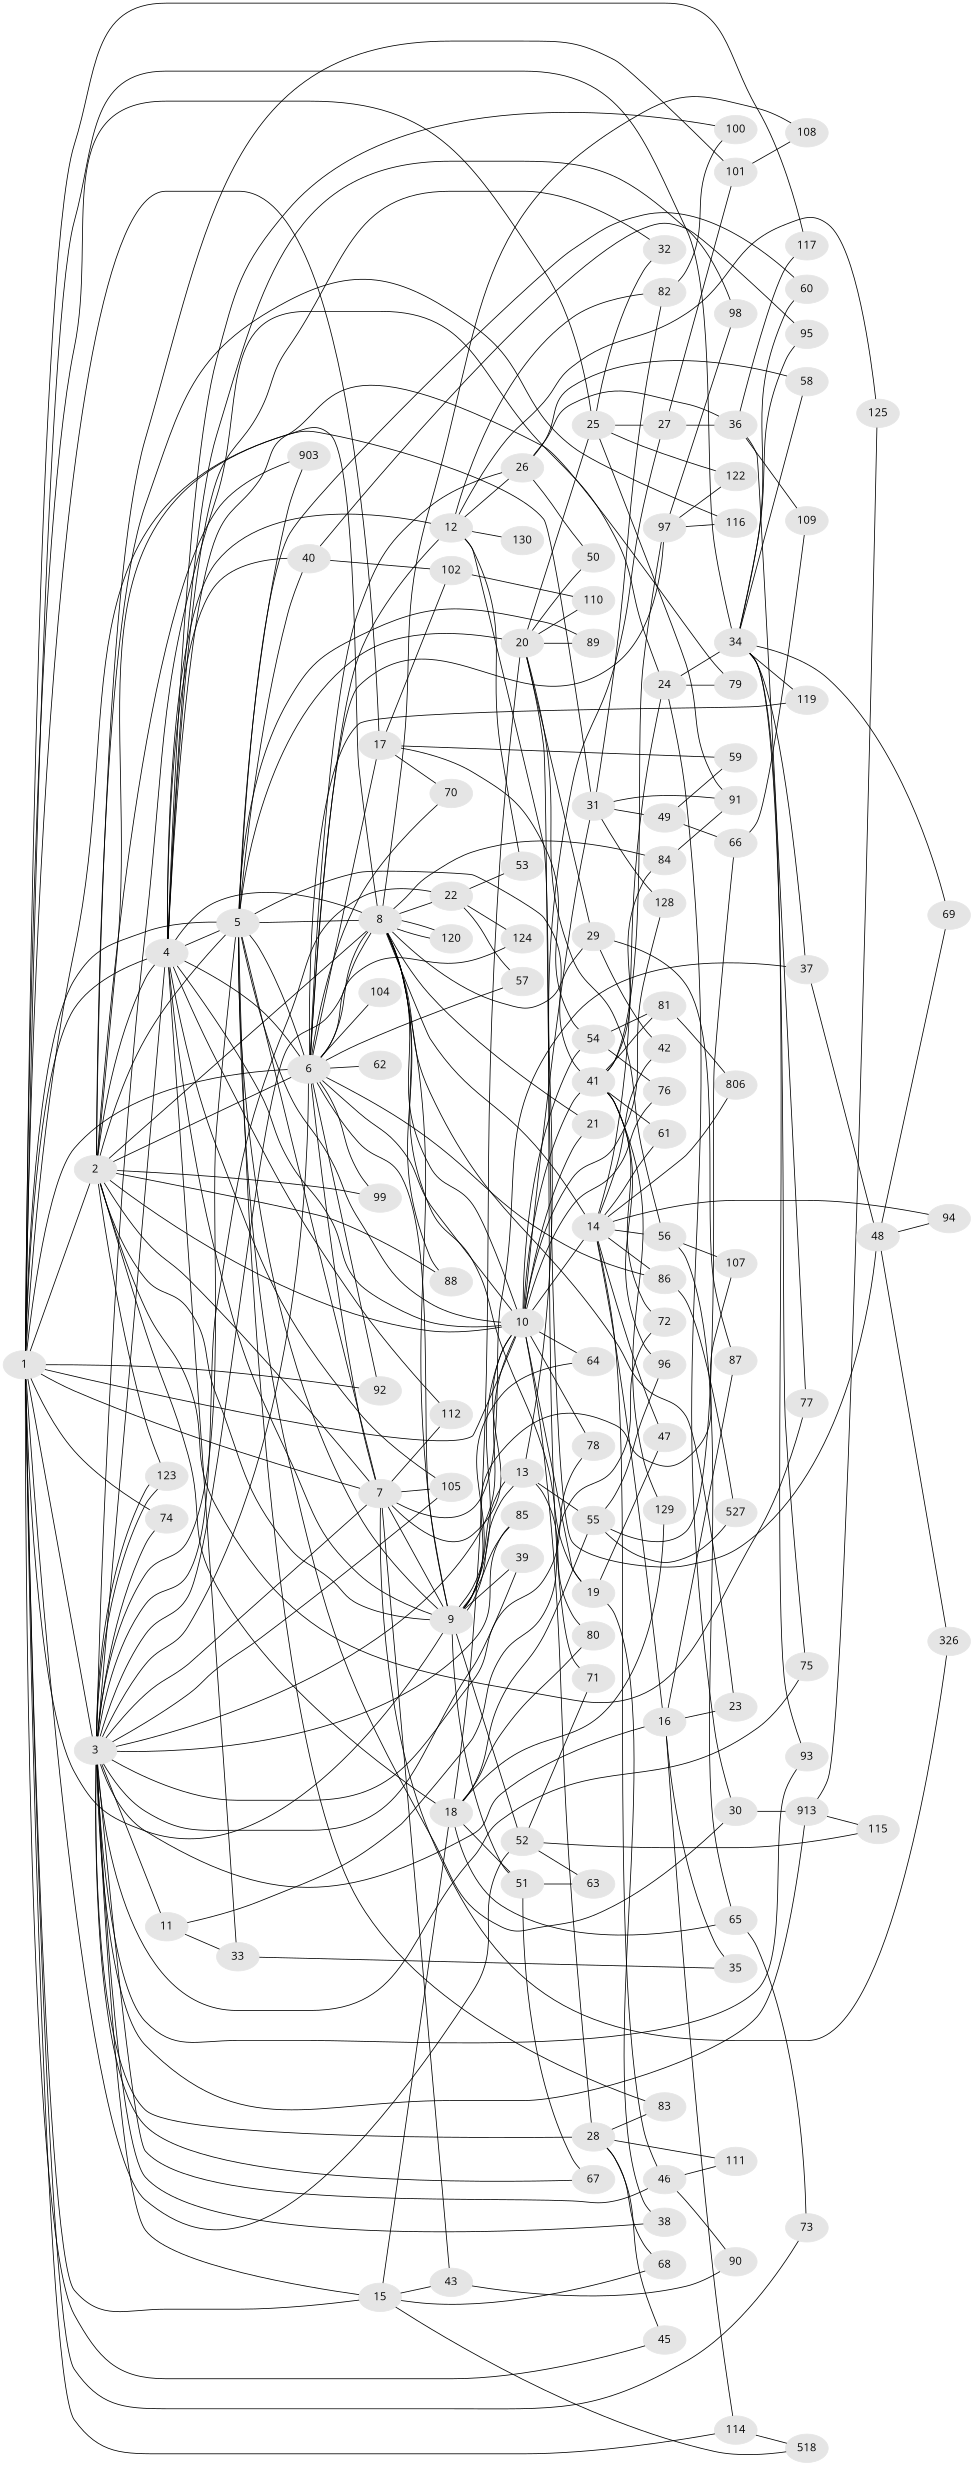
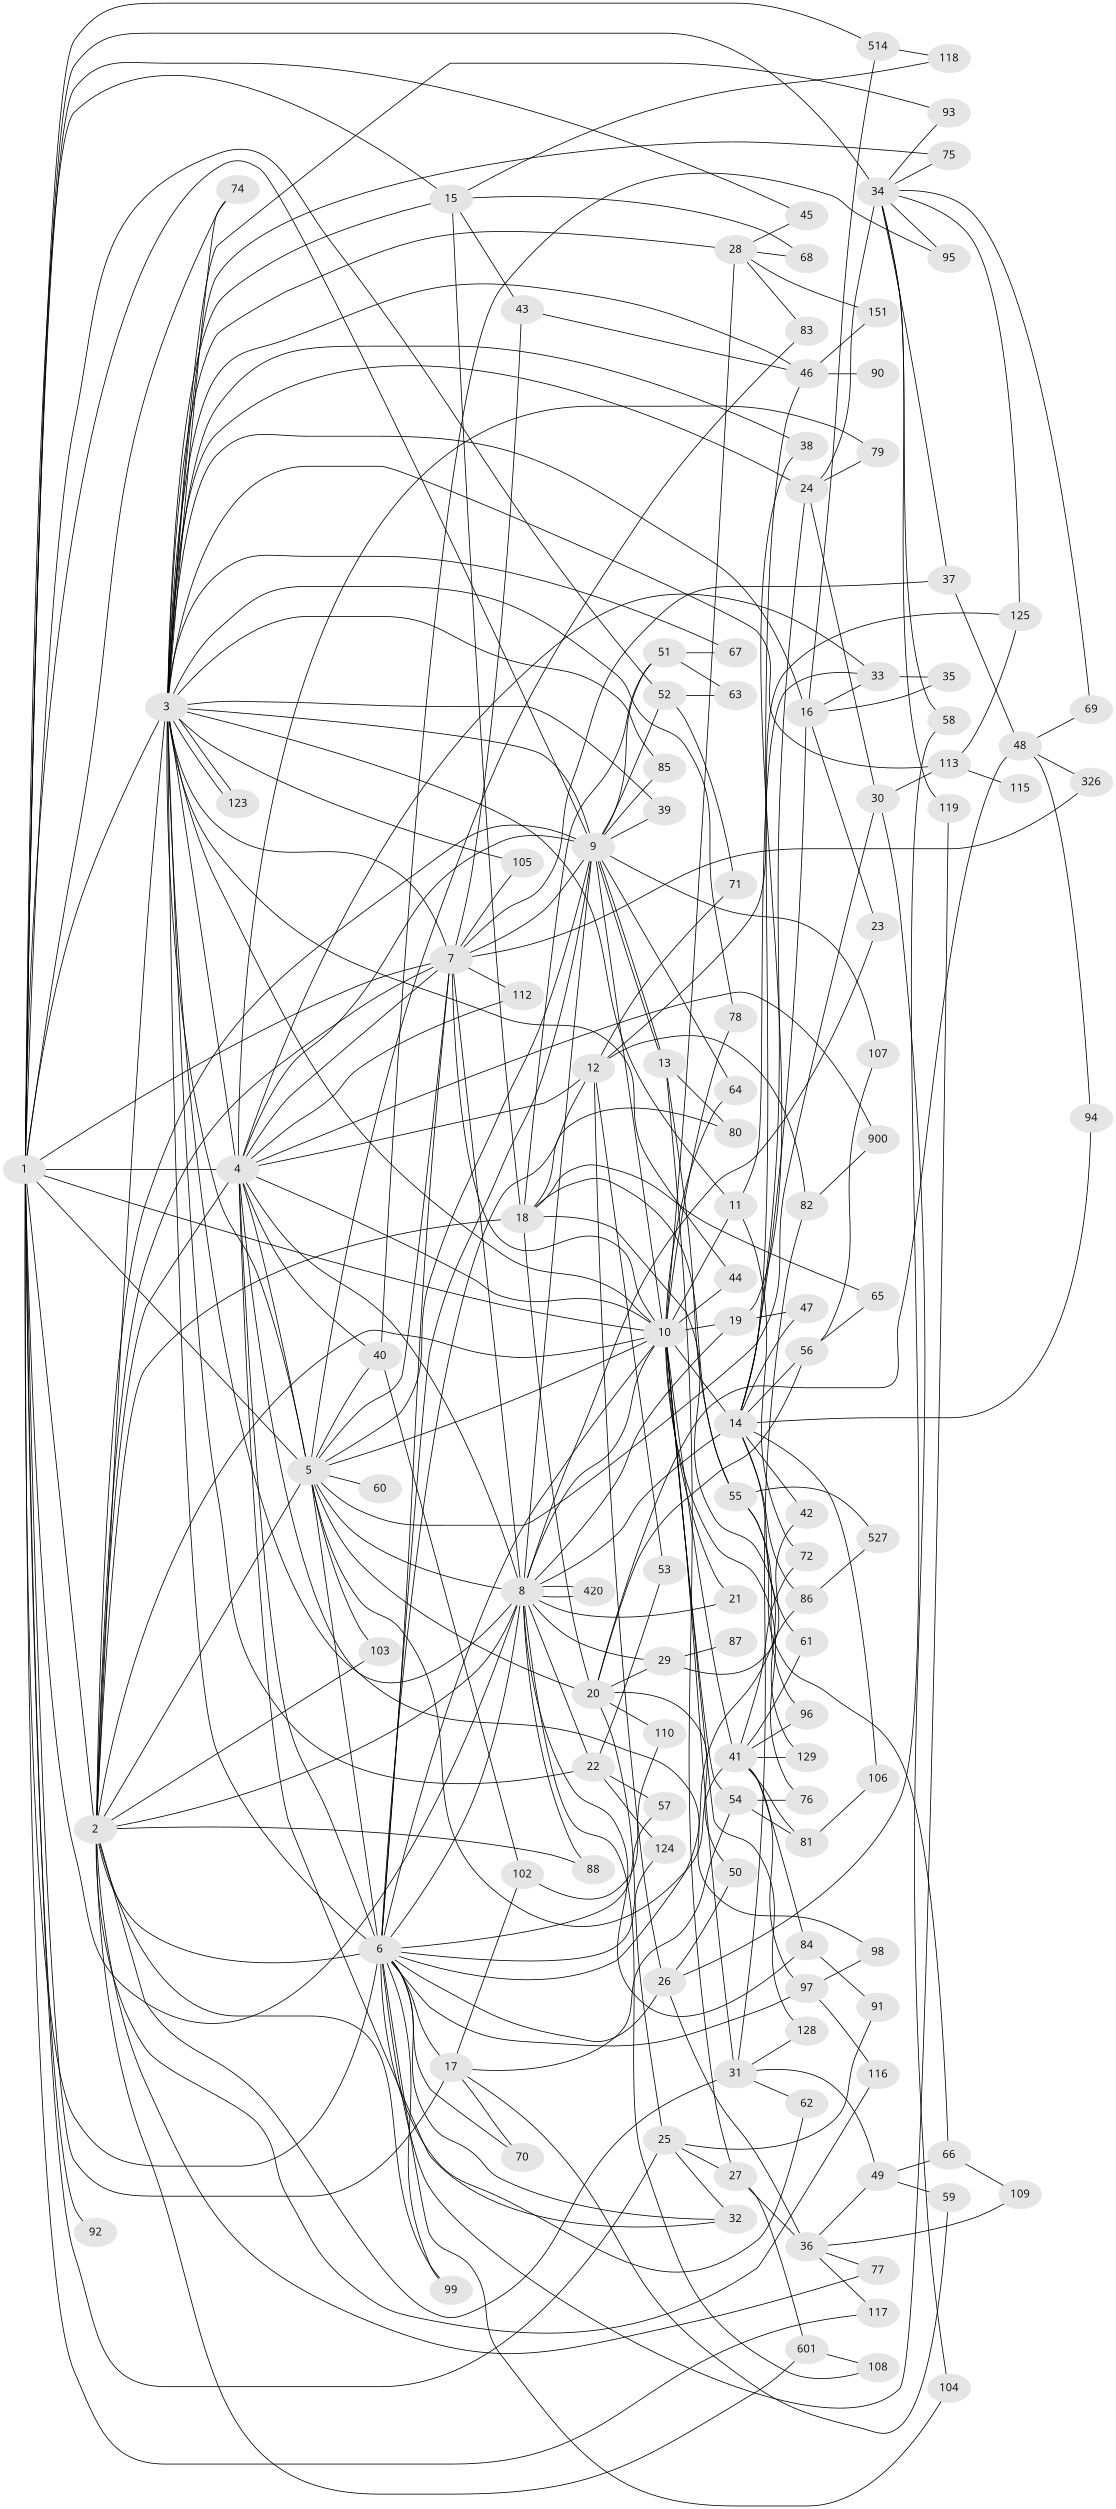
(736, 130) -> (878, 1140)
(736, 172) -> (807, 2349)
(762, 420) -> (1006, 375)
(309, 456) -> (380, 1652)
(736, 477) -> none
(522, 541) -> none
(593, 643) -> none
none -> (413, 730)
(664, 796) -> (771, 2089)
(451, 939) -> (593, 1592)
(736, 1085) -> (878, 1779)
(345, 1230) -> (485, 2166)
(262, 1262) -> (335, 1057)
none -> (700, 1270)
none -> (487, 1276)
none -> (736, 1279)
(123, 1325) -> (125, 1268)
none -> (923, 1476)
(702, 1533) -> (843, 695)
(807, 1811) -> (949, 764)
(709, 1848) -> none
(736, 2161) -> (878, 313)
none -> (843, 2212)
(807, 2228) -> none
(598, 2296) -> (665, 342)
(736, 2430) -> (878, 47)
(807, 2448) -> (949, 58)
